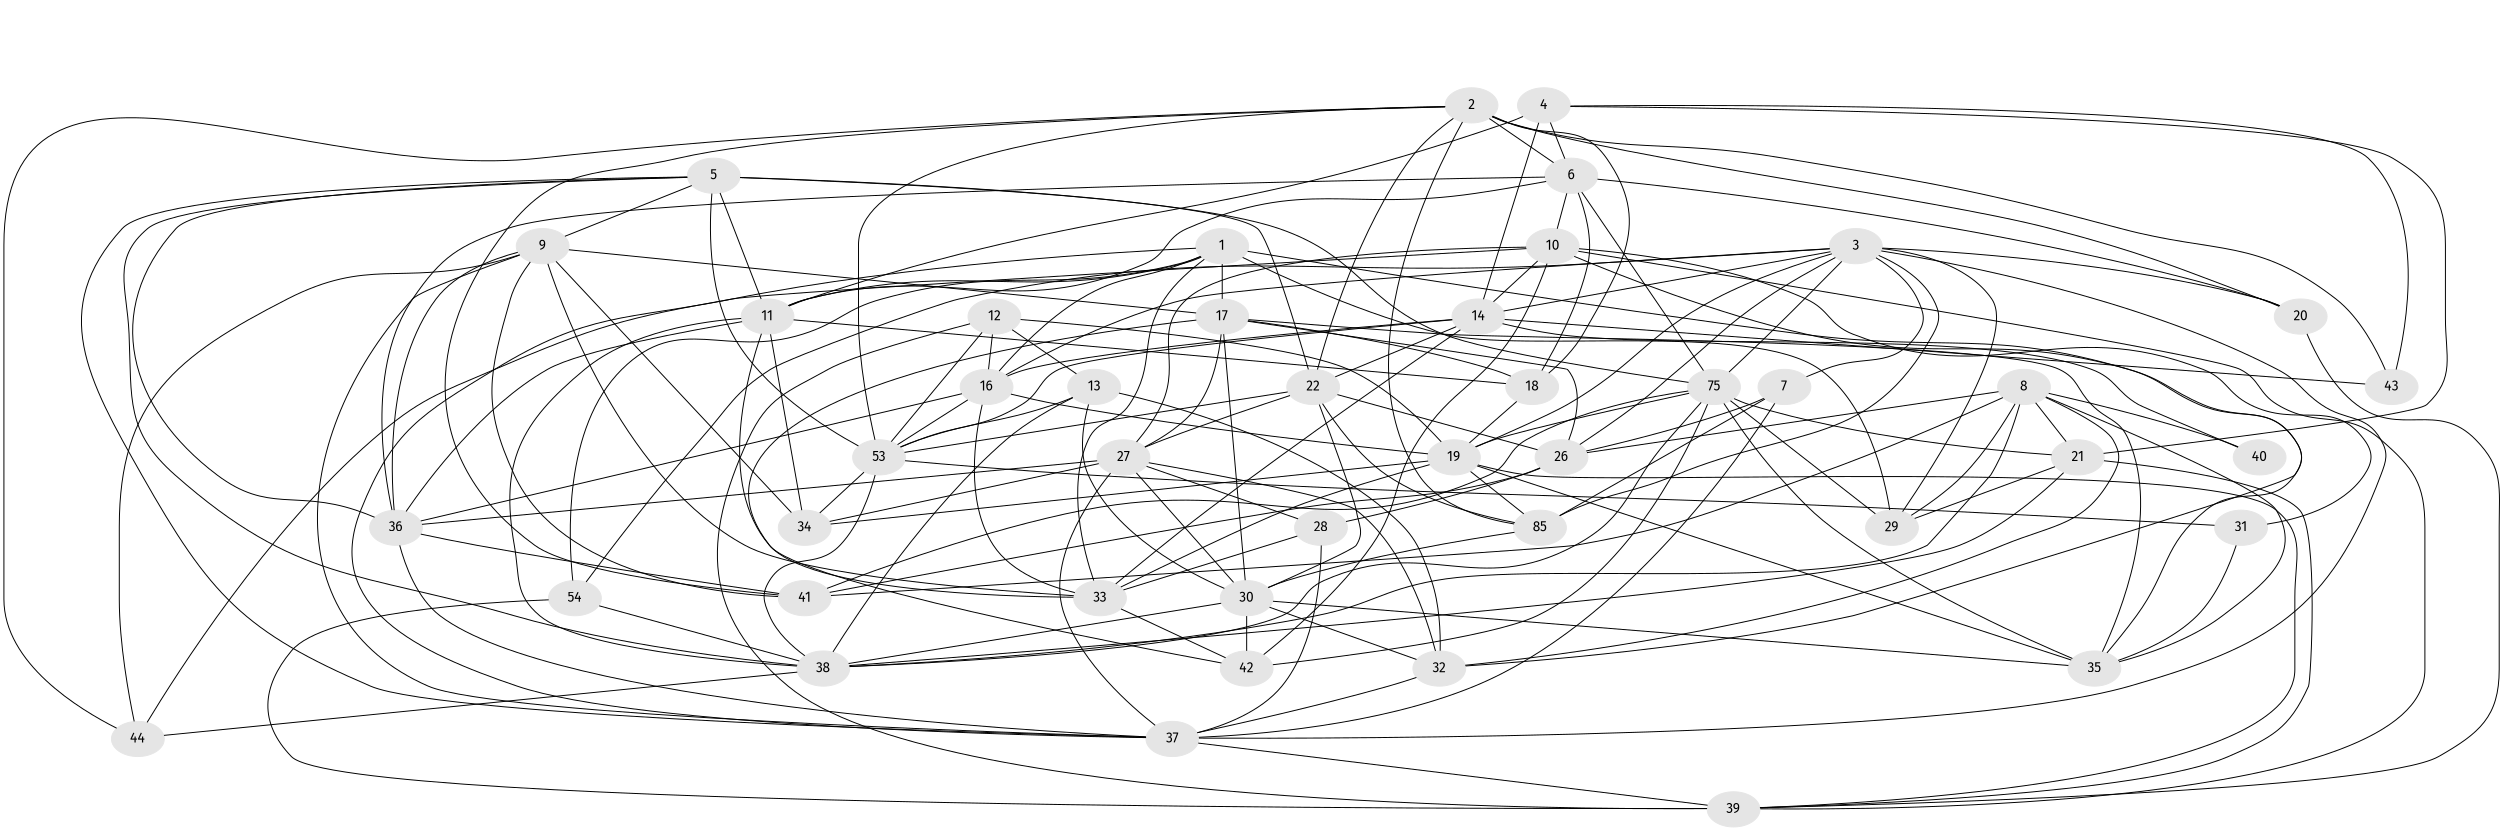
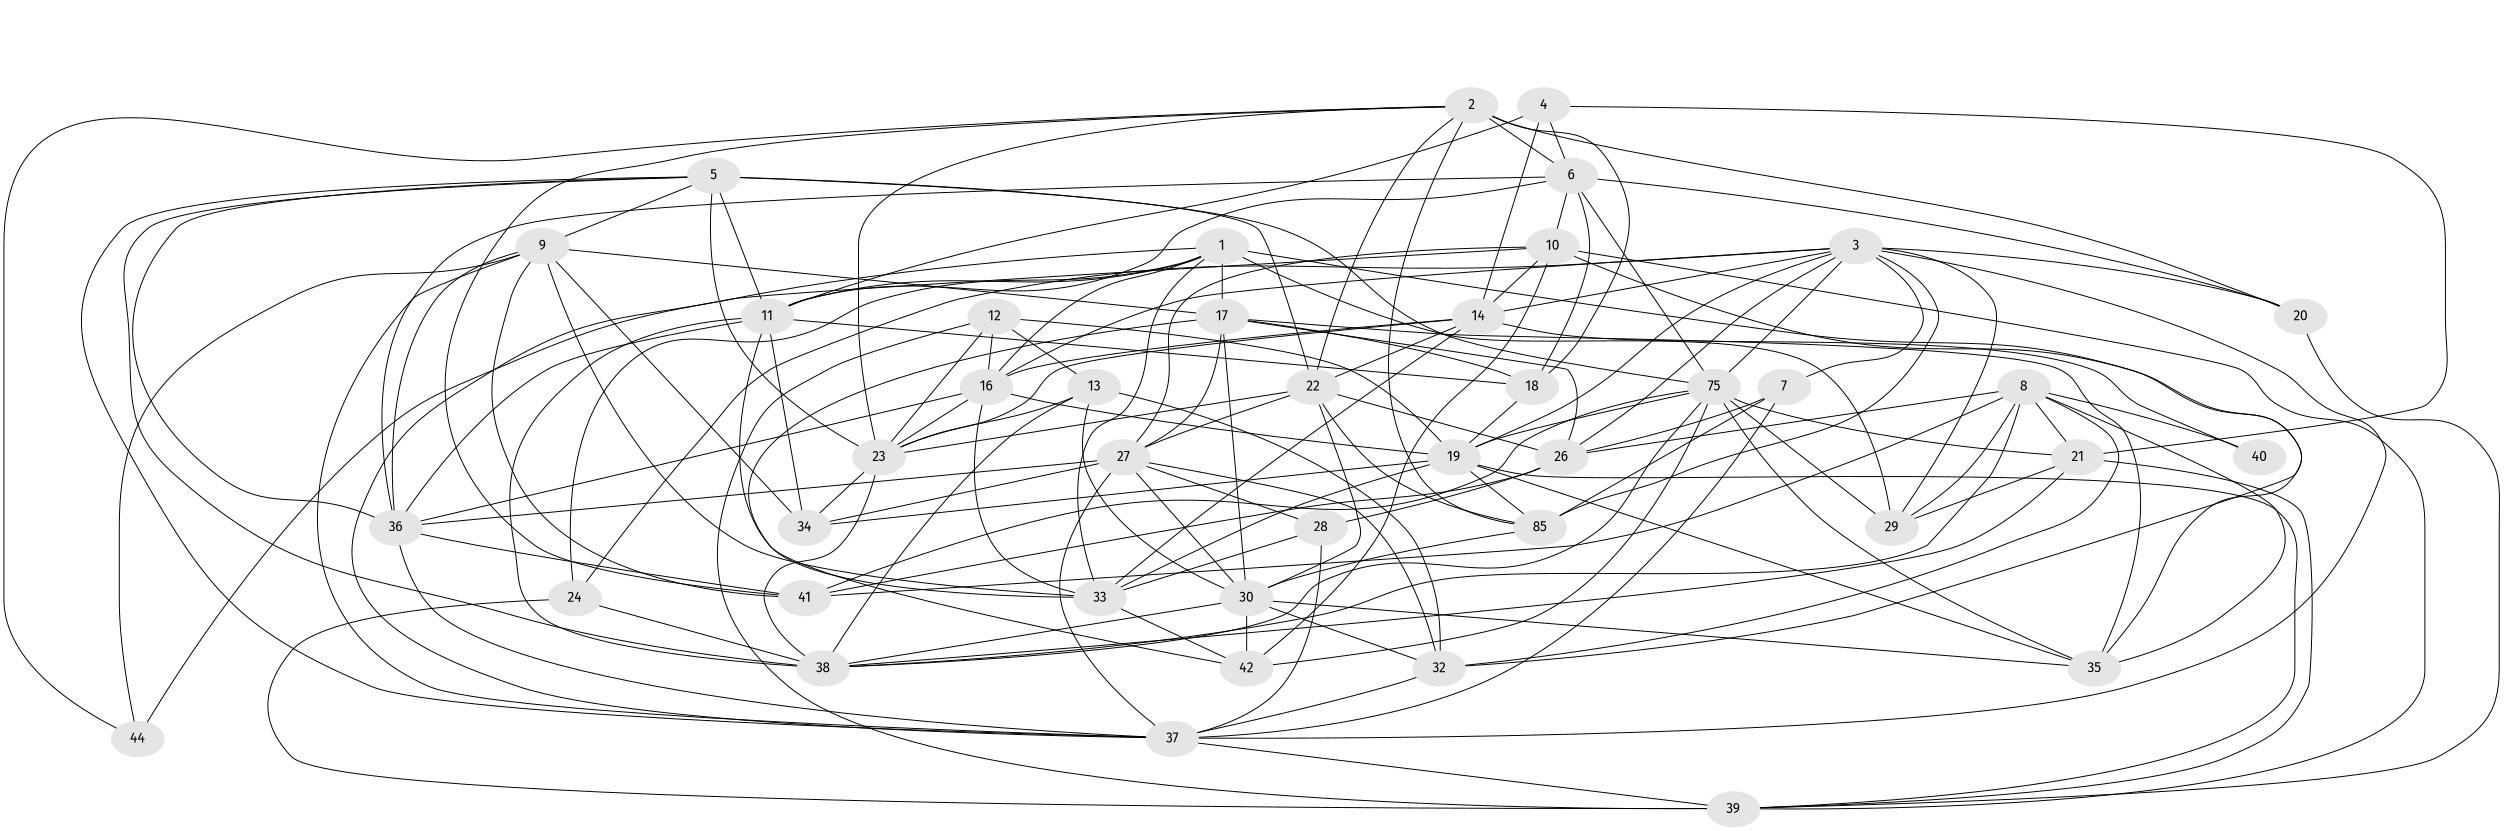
(2392, 387) -> none
(879, 457) -> (879, 457)
(2241, 528) -> none
(575, 598) -> (575, 598)
(449, 707) -> none
